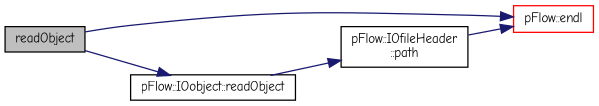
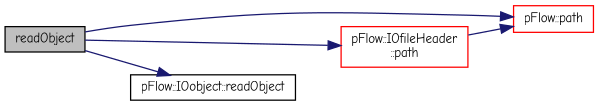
(554, 19) -> (554, 19)
(405, 47) -> (405, 47)
(299, 69) -> (207, 43)
